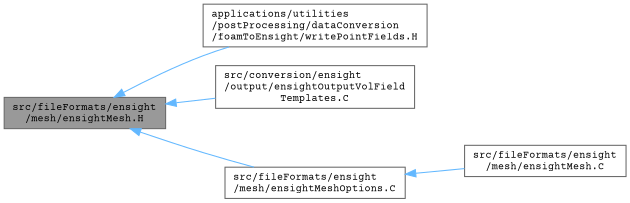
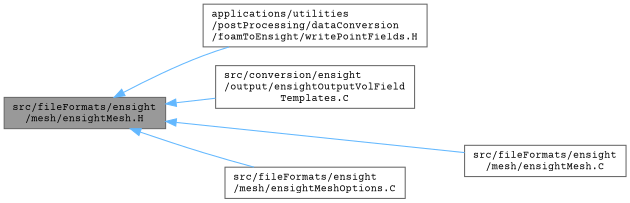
(440, 171) -> (320, 138)
